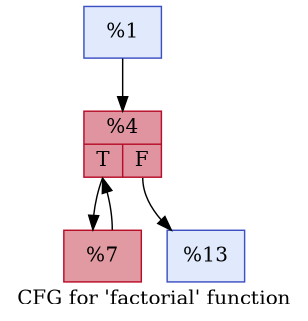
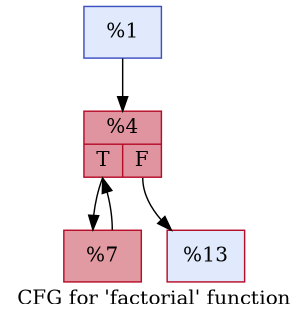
(206, 256) -> (206, 256)
